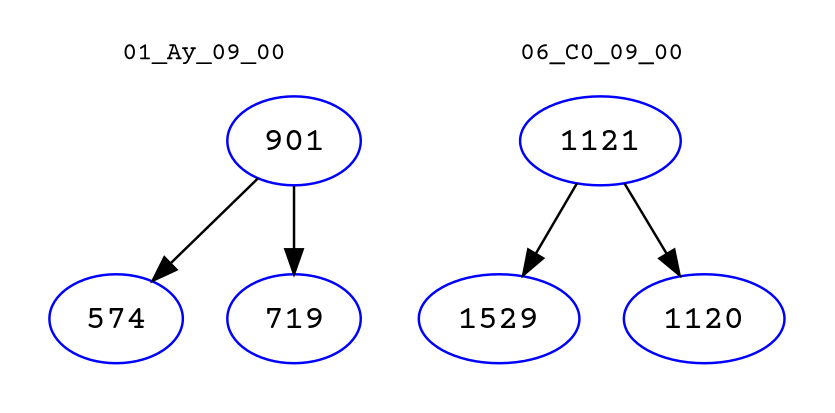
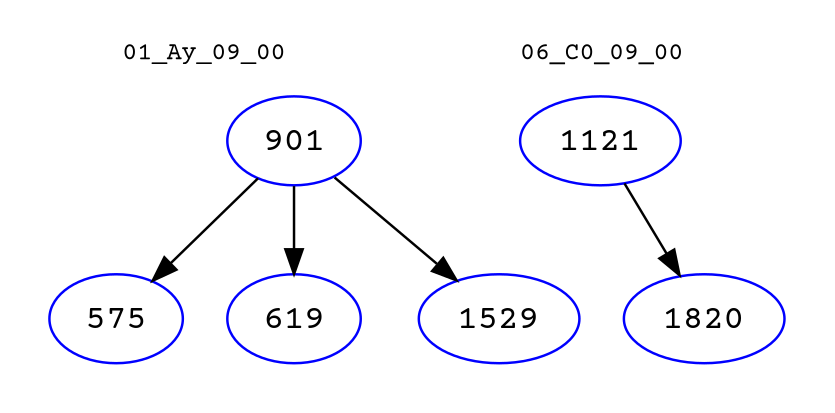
(556, 219) -> (365, 203)
(116, 319) -> (116, 319)
(294, 319) -> (294, 319)
(704, 319) -> (704, 319)
